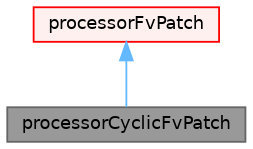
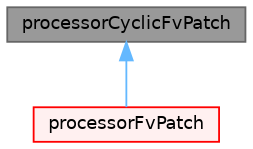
(126, 84) -> (126, 84)
